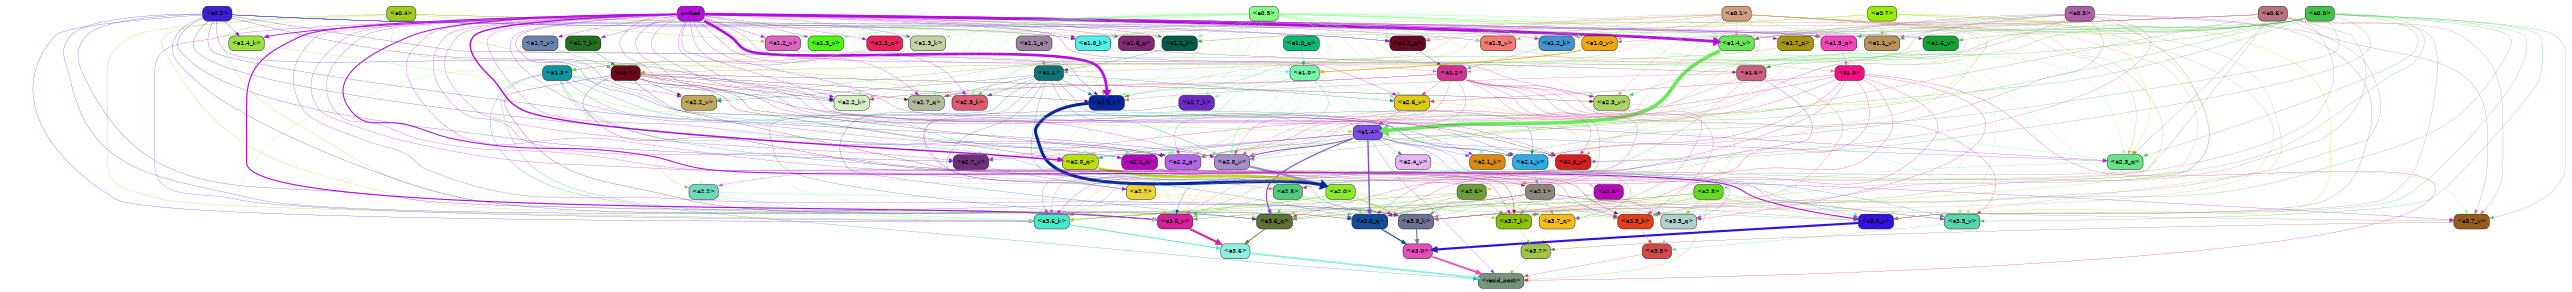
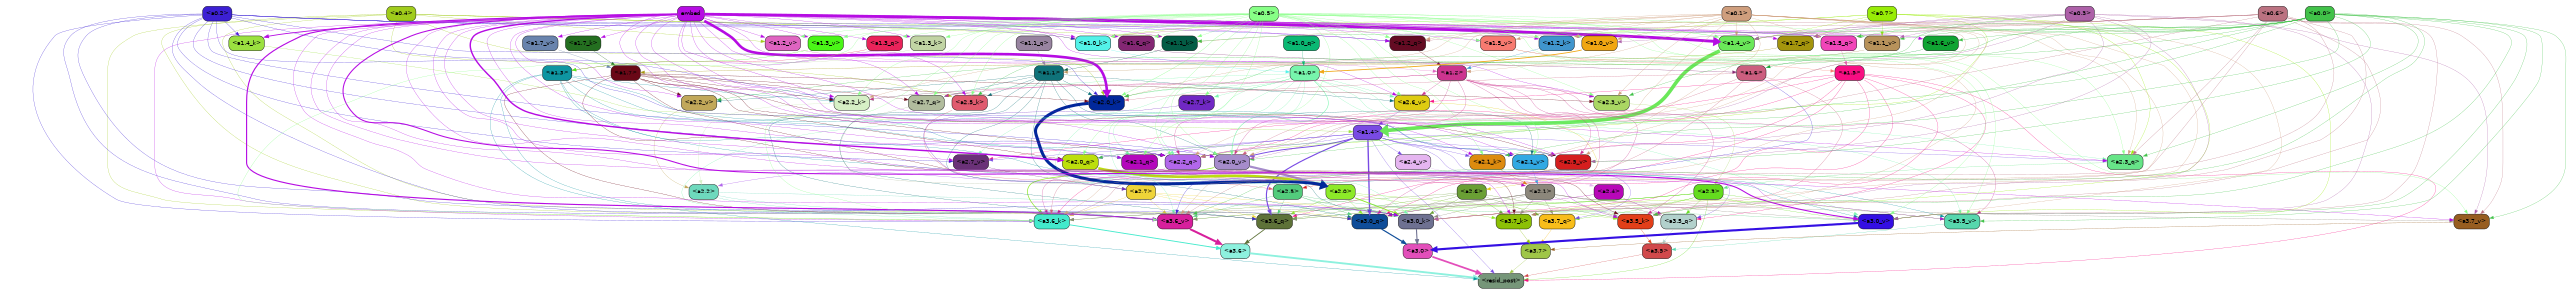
(2272, 146) -> (1906, 68)
(1693, 149) -> none
(1200, 210) -> (1106, 173)
